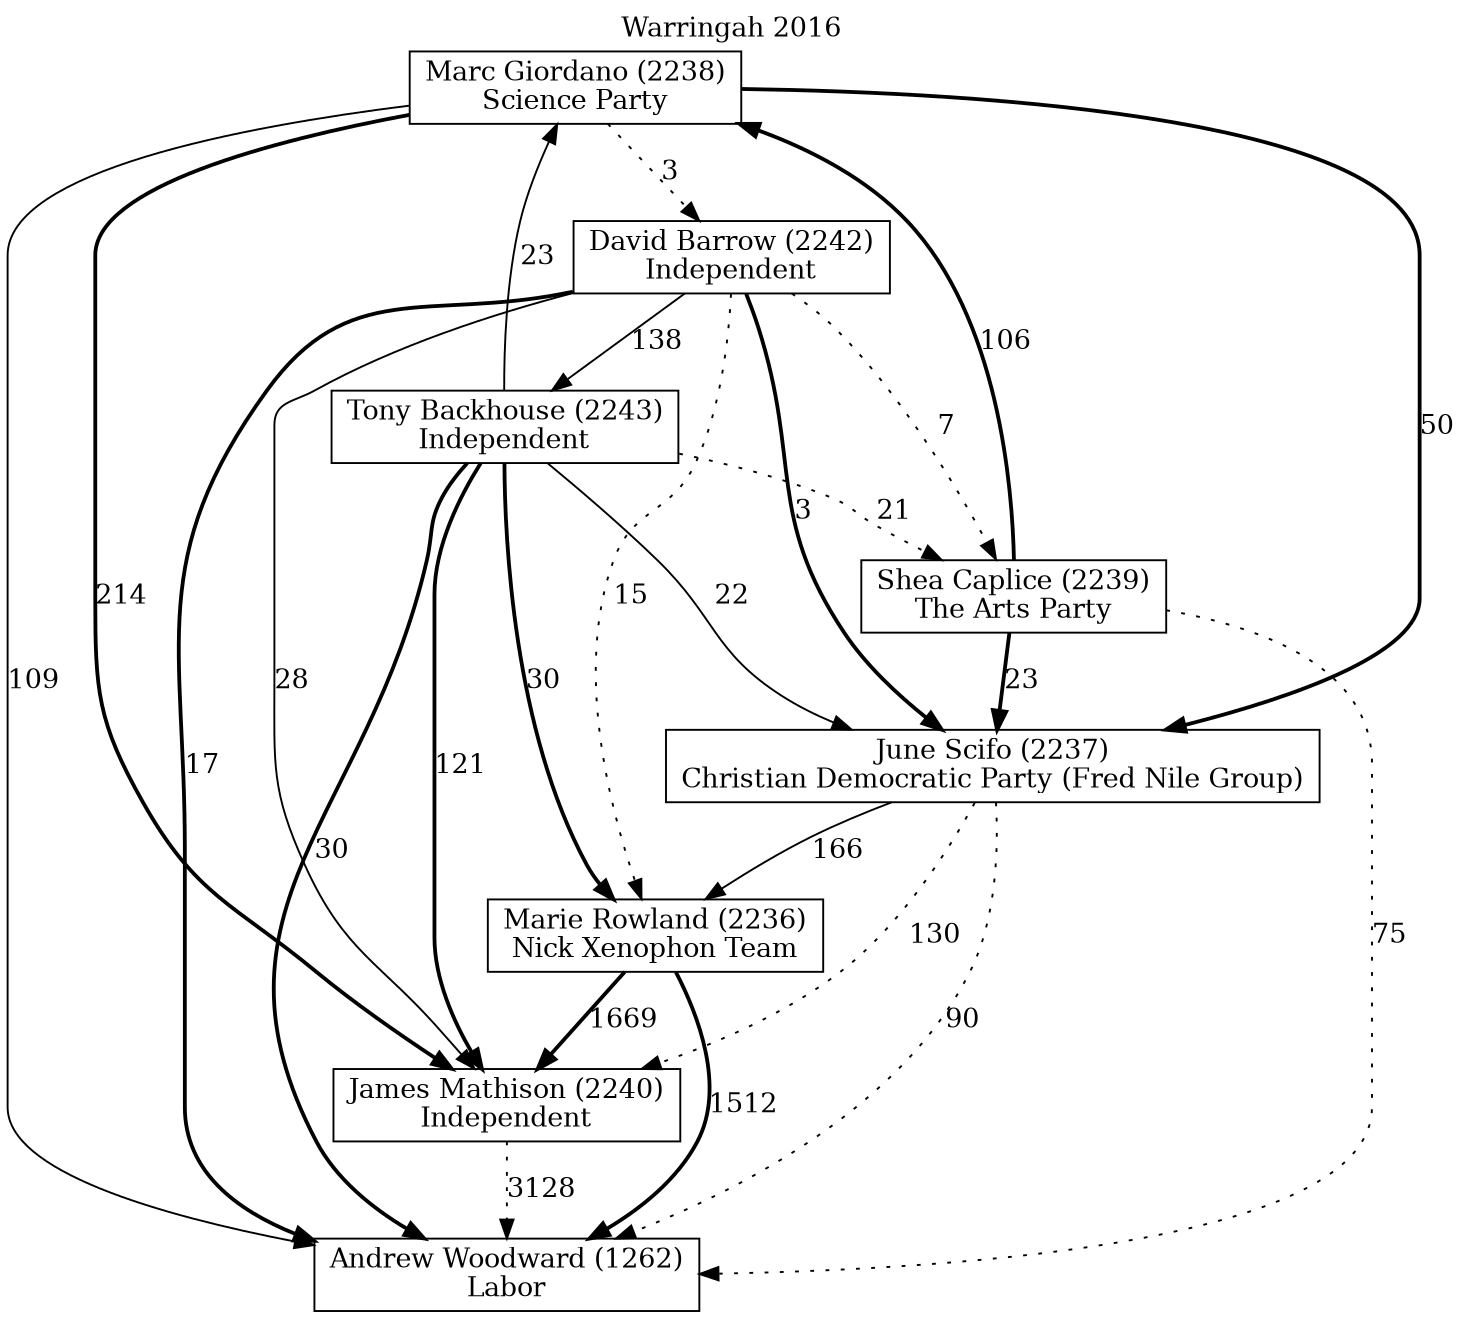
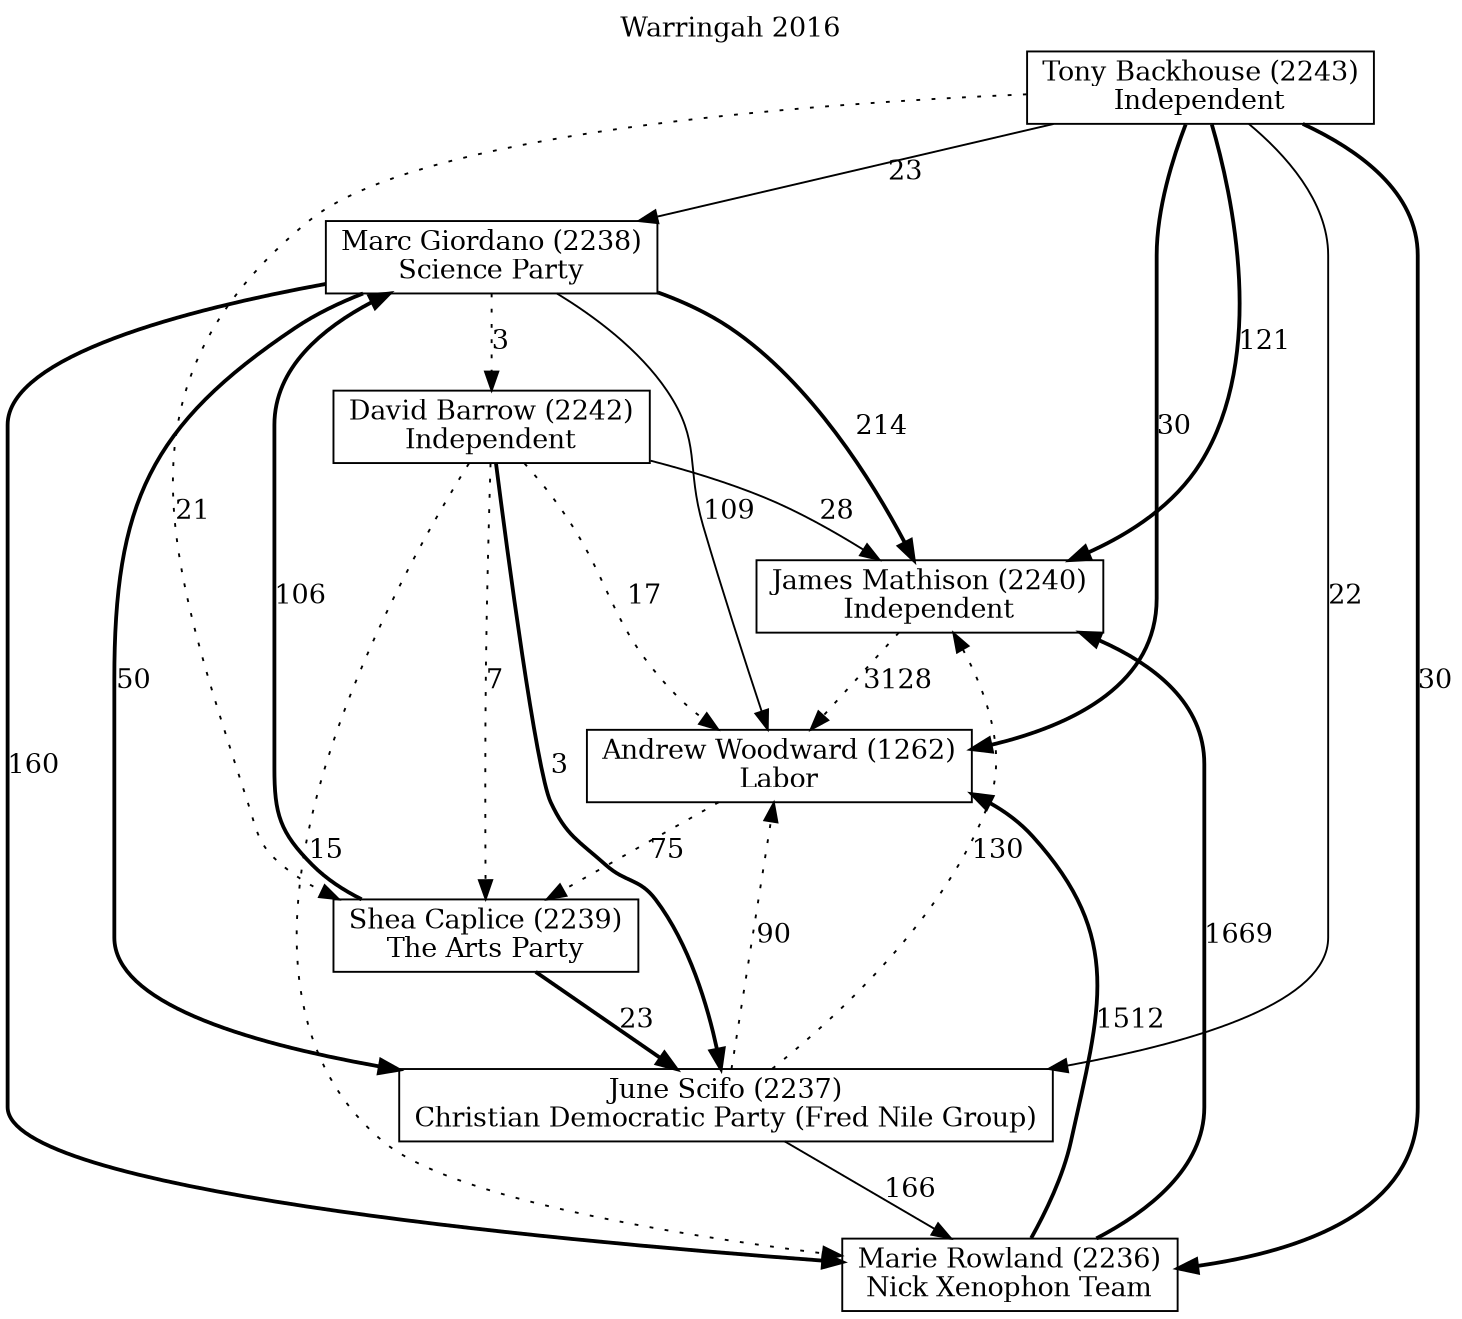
(626, 336) -> none
(179, 661) -> (609, 595)
none -> (8, 1006)
(1357, 1146) -> (641, 846)
